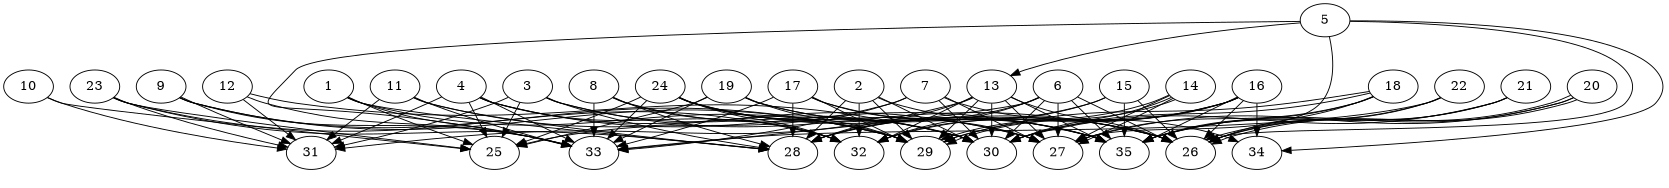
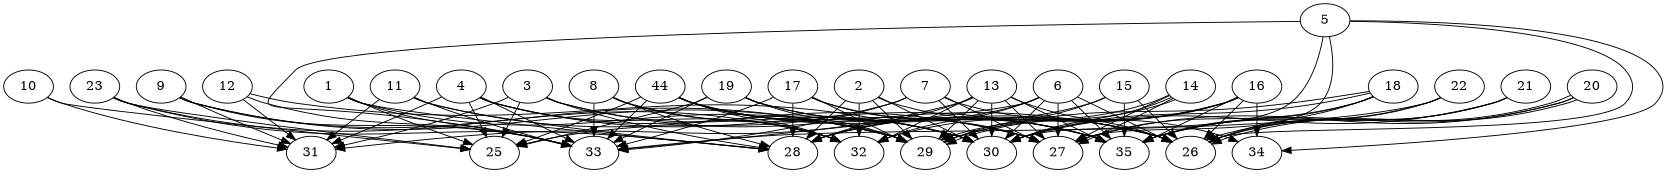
(1159, 40) -> (1194, 125)
(660, 87) -> (660, 87)
(997, 119) -> (1030, 119)
